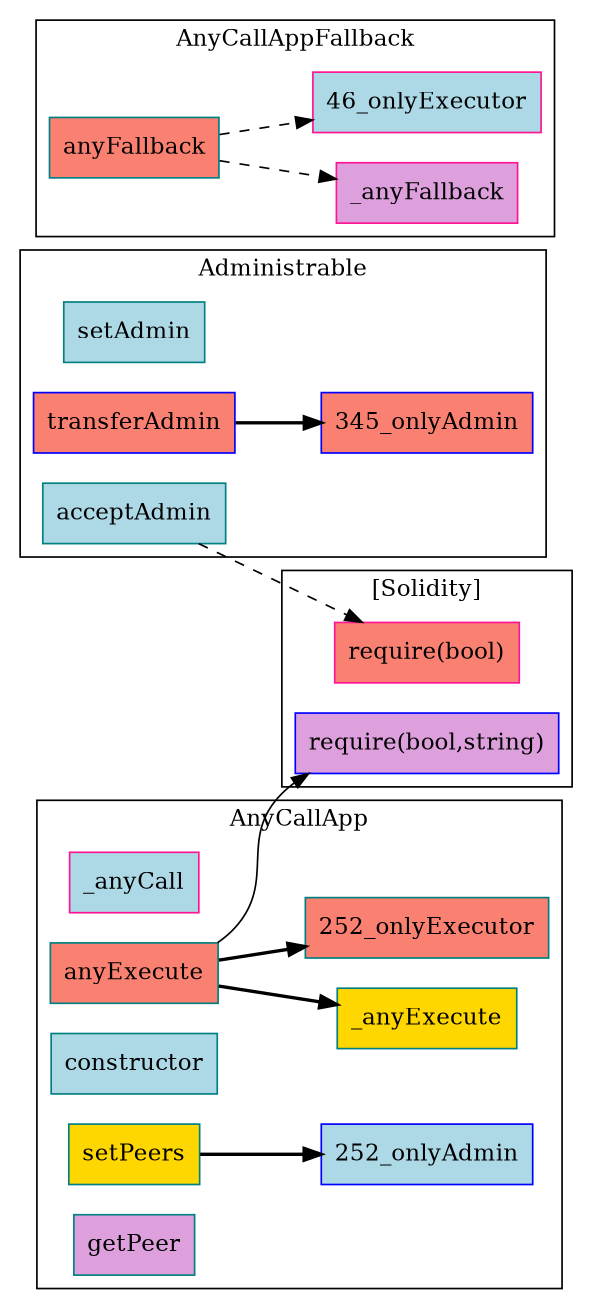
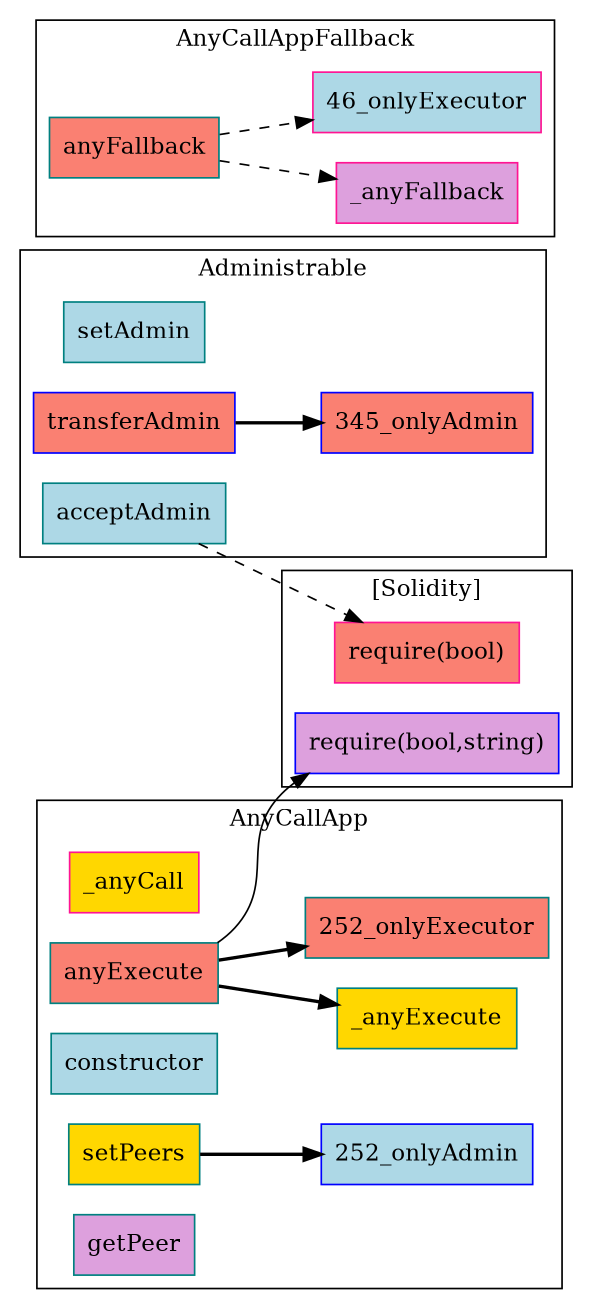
(134, 883) -> (134, 883)
